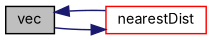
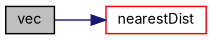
(87, 10) -> none
